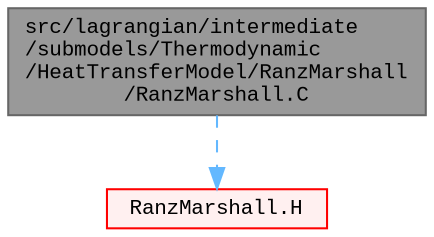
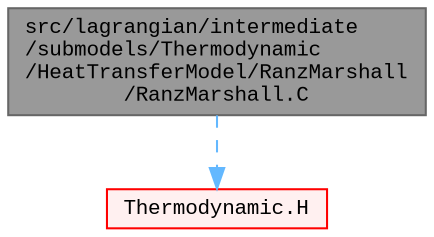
(217, 209) -> (217, 209)
